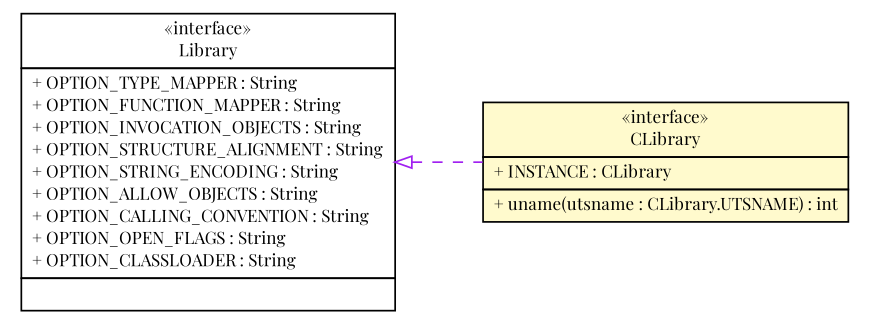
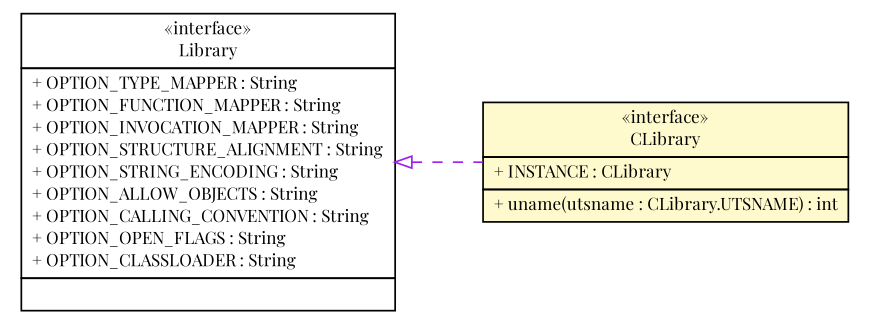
(197, 128) -> (195, 128)
